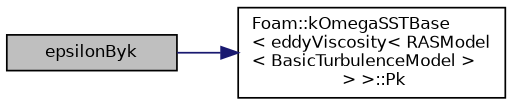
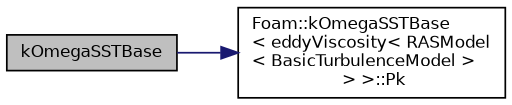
(92, 53) -> (92, 53)
